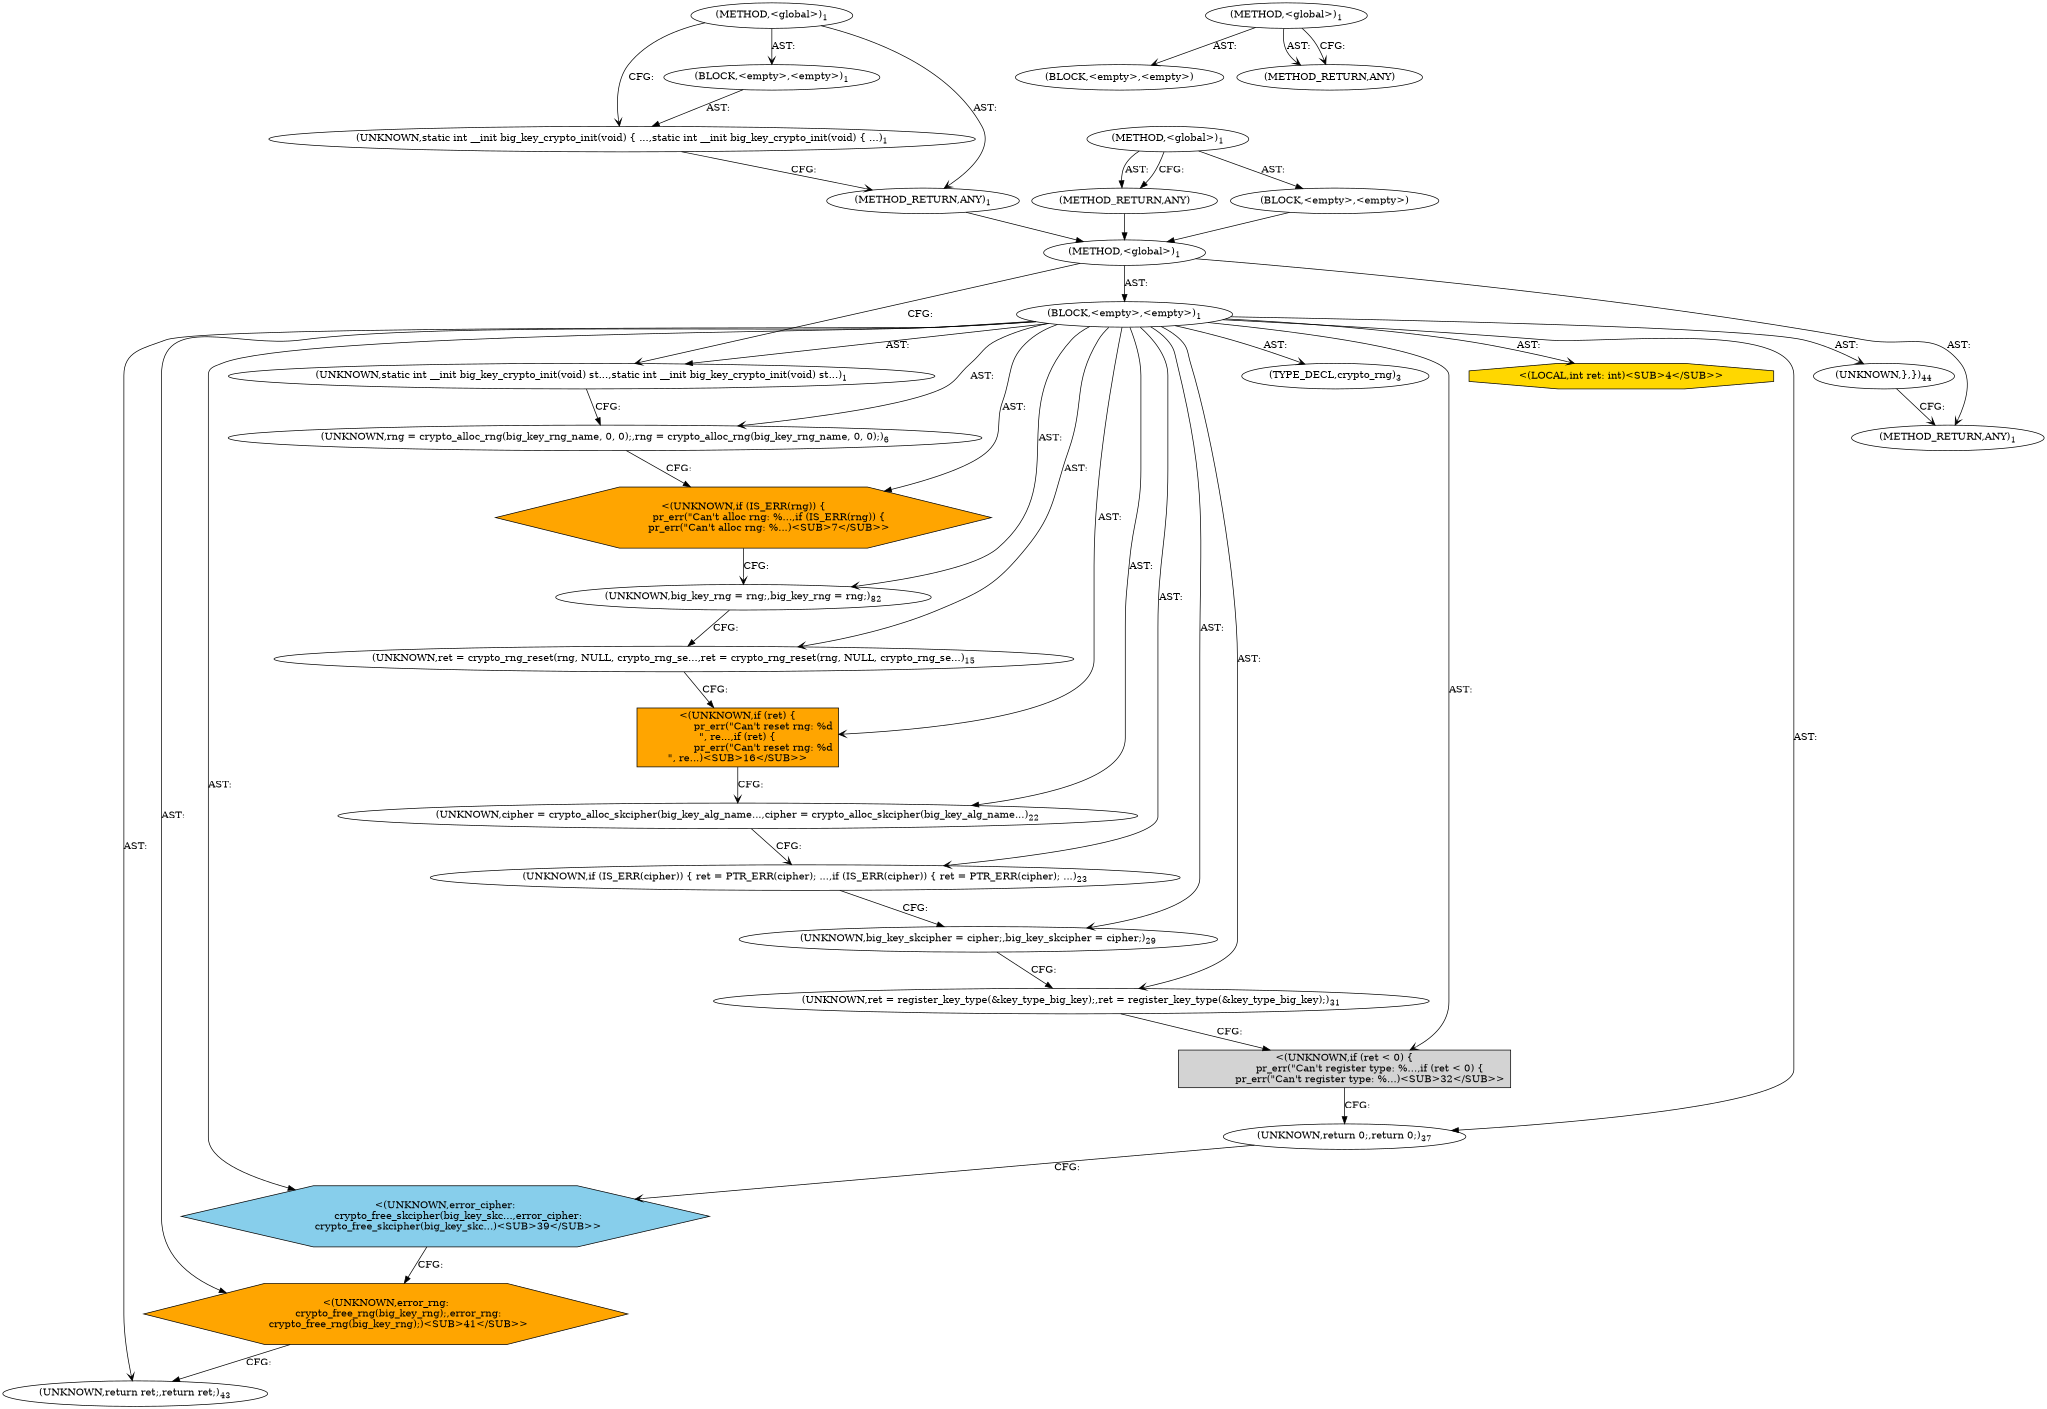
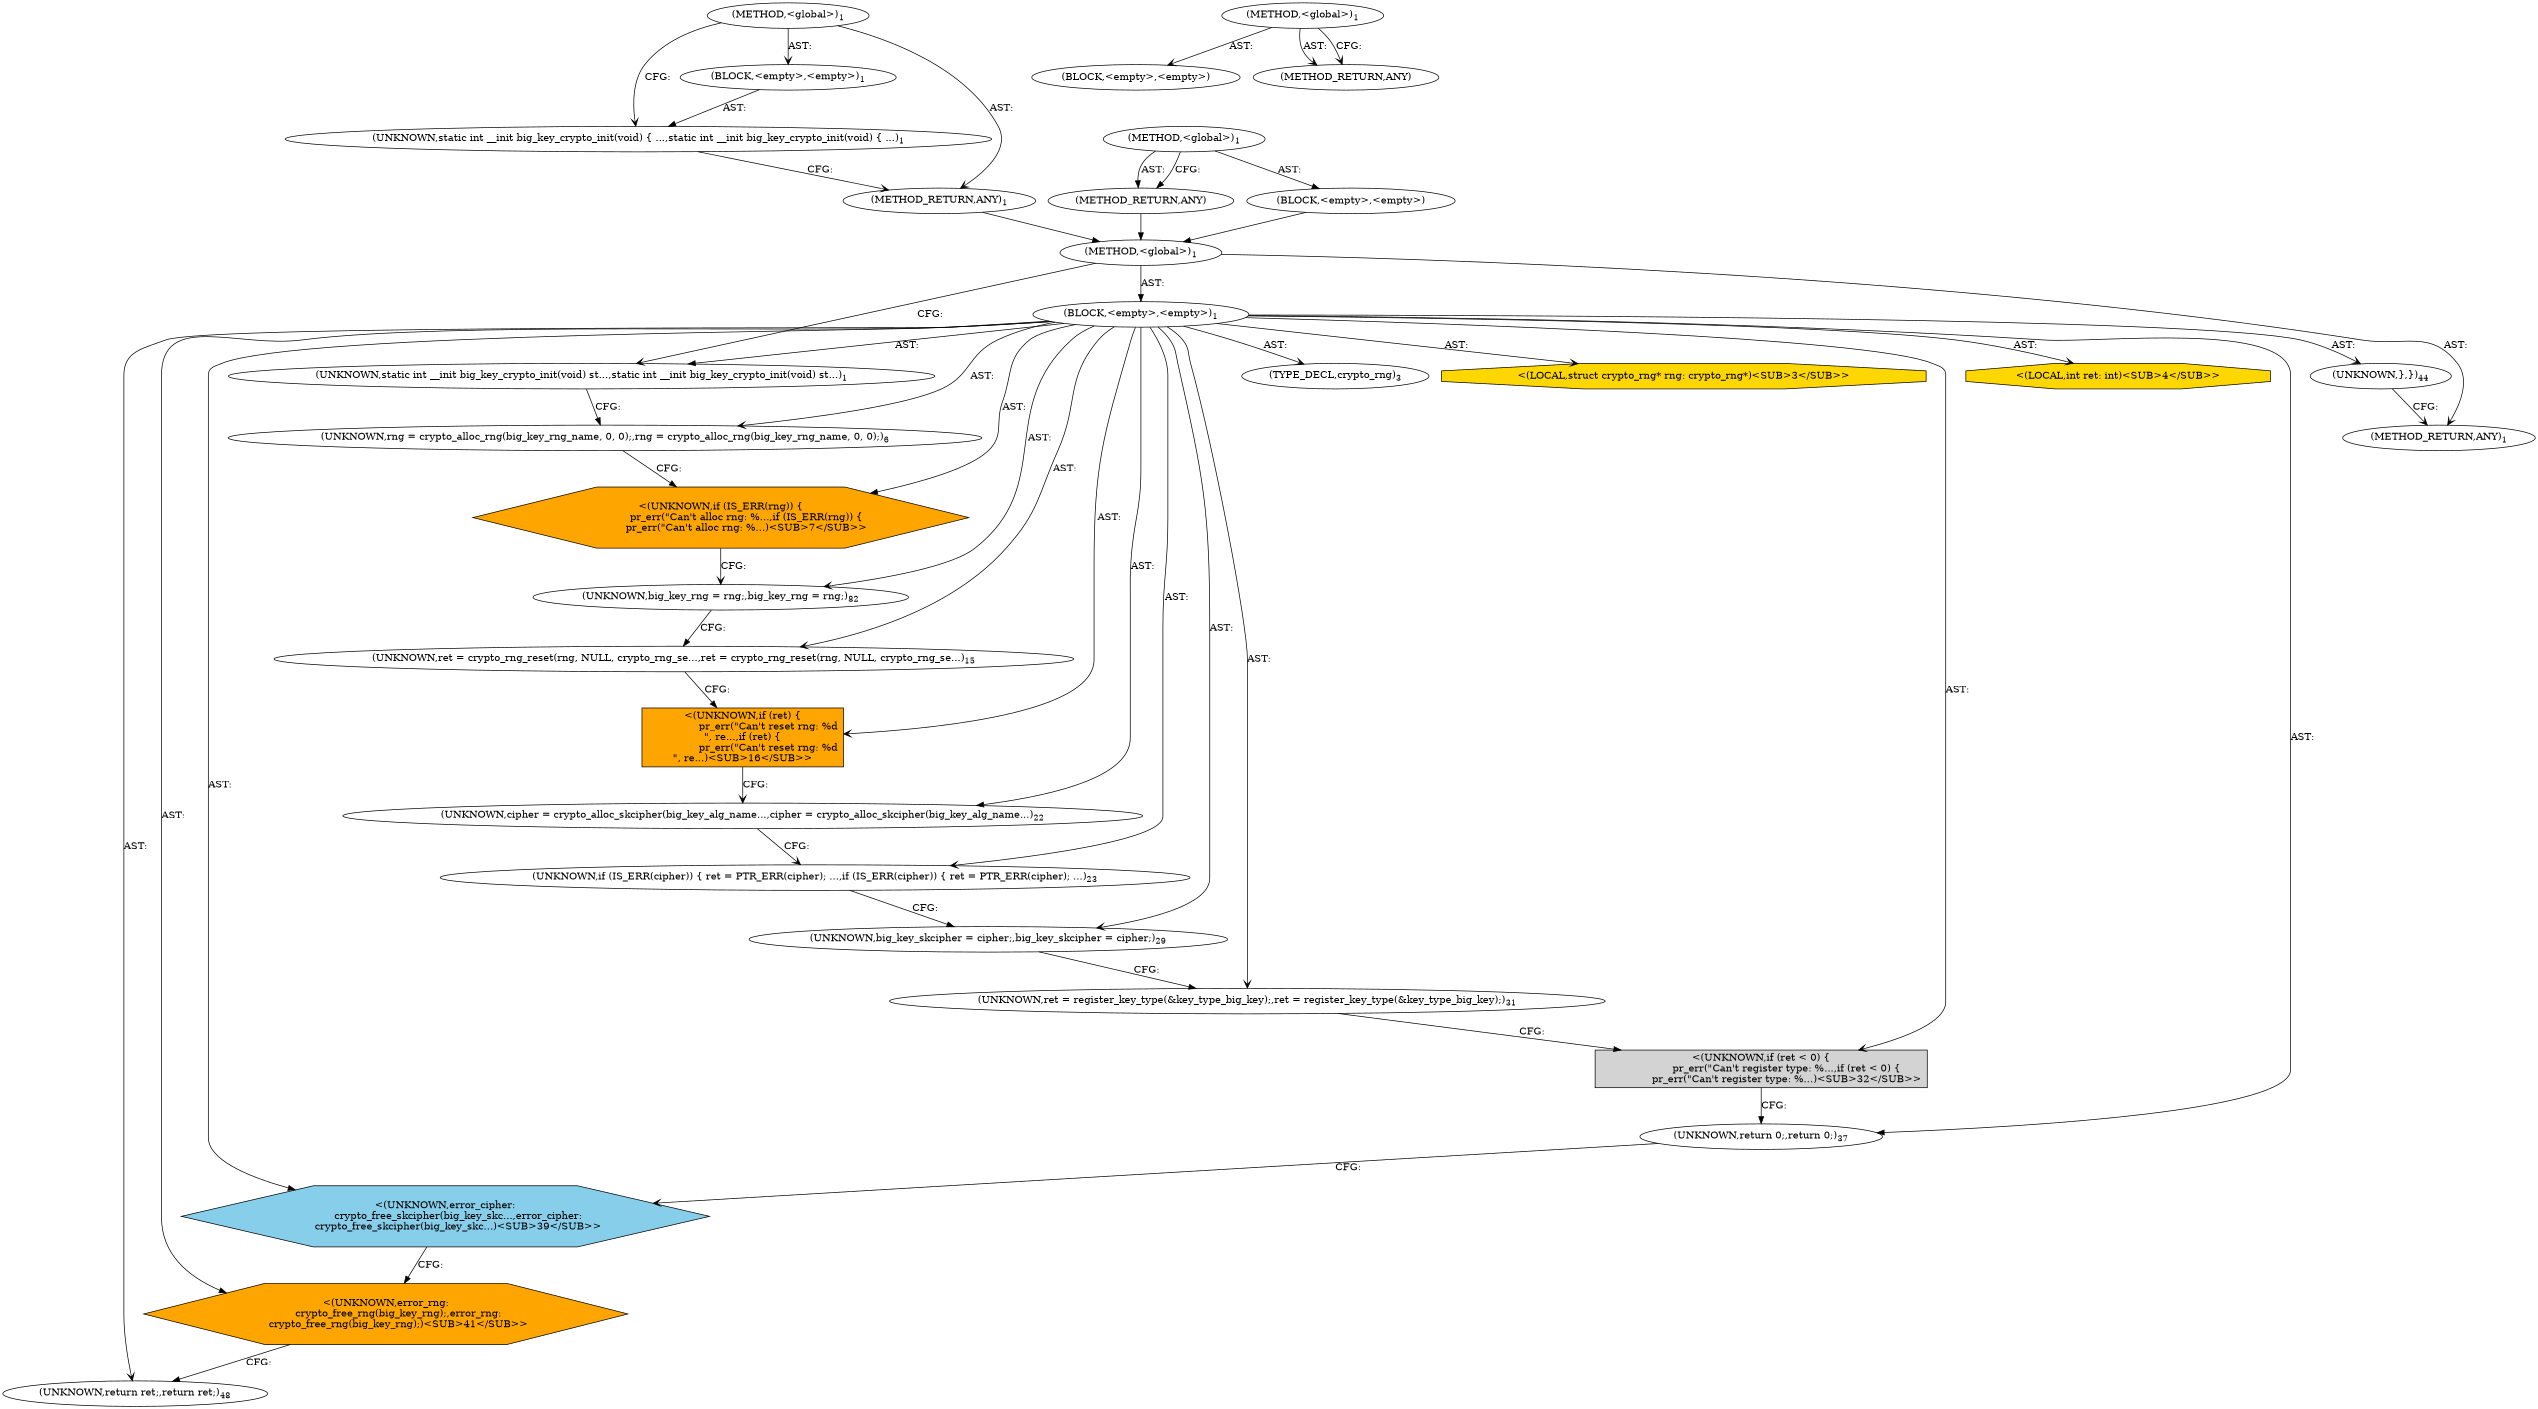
none -> (1684, 376)
(226, 1393) -> (226, 1393)
